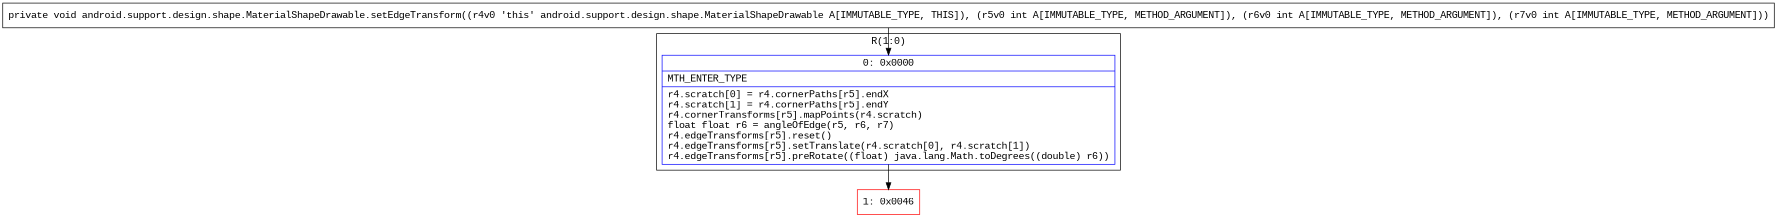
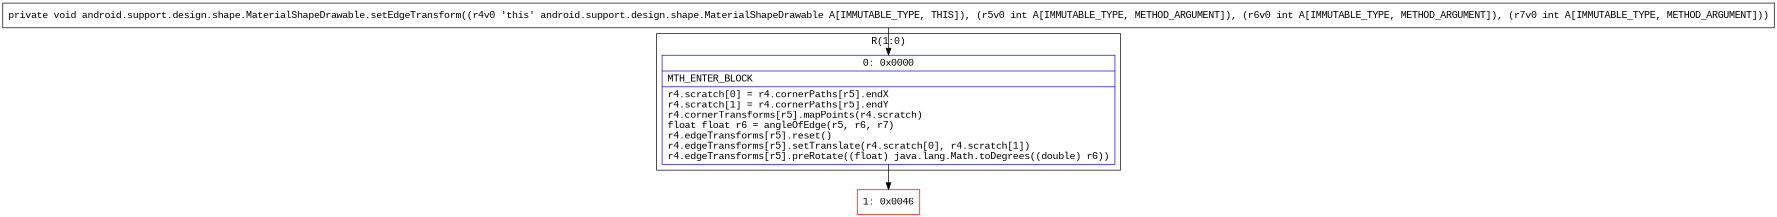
(707, 79) -> (710, 79)
